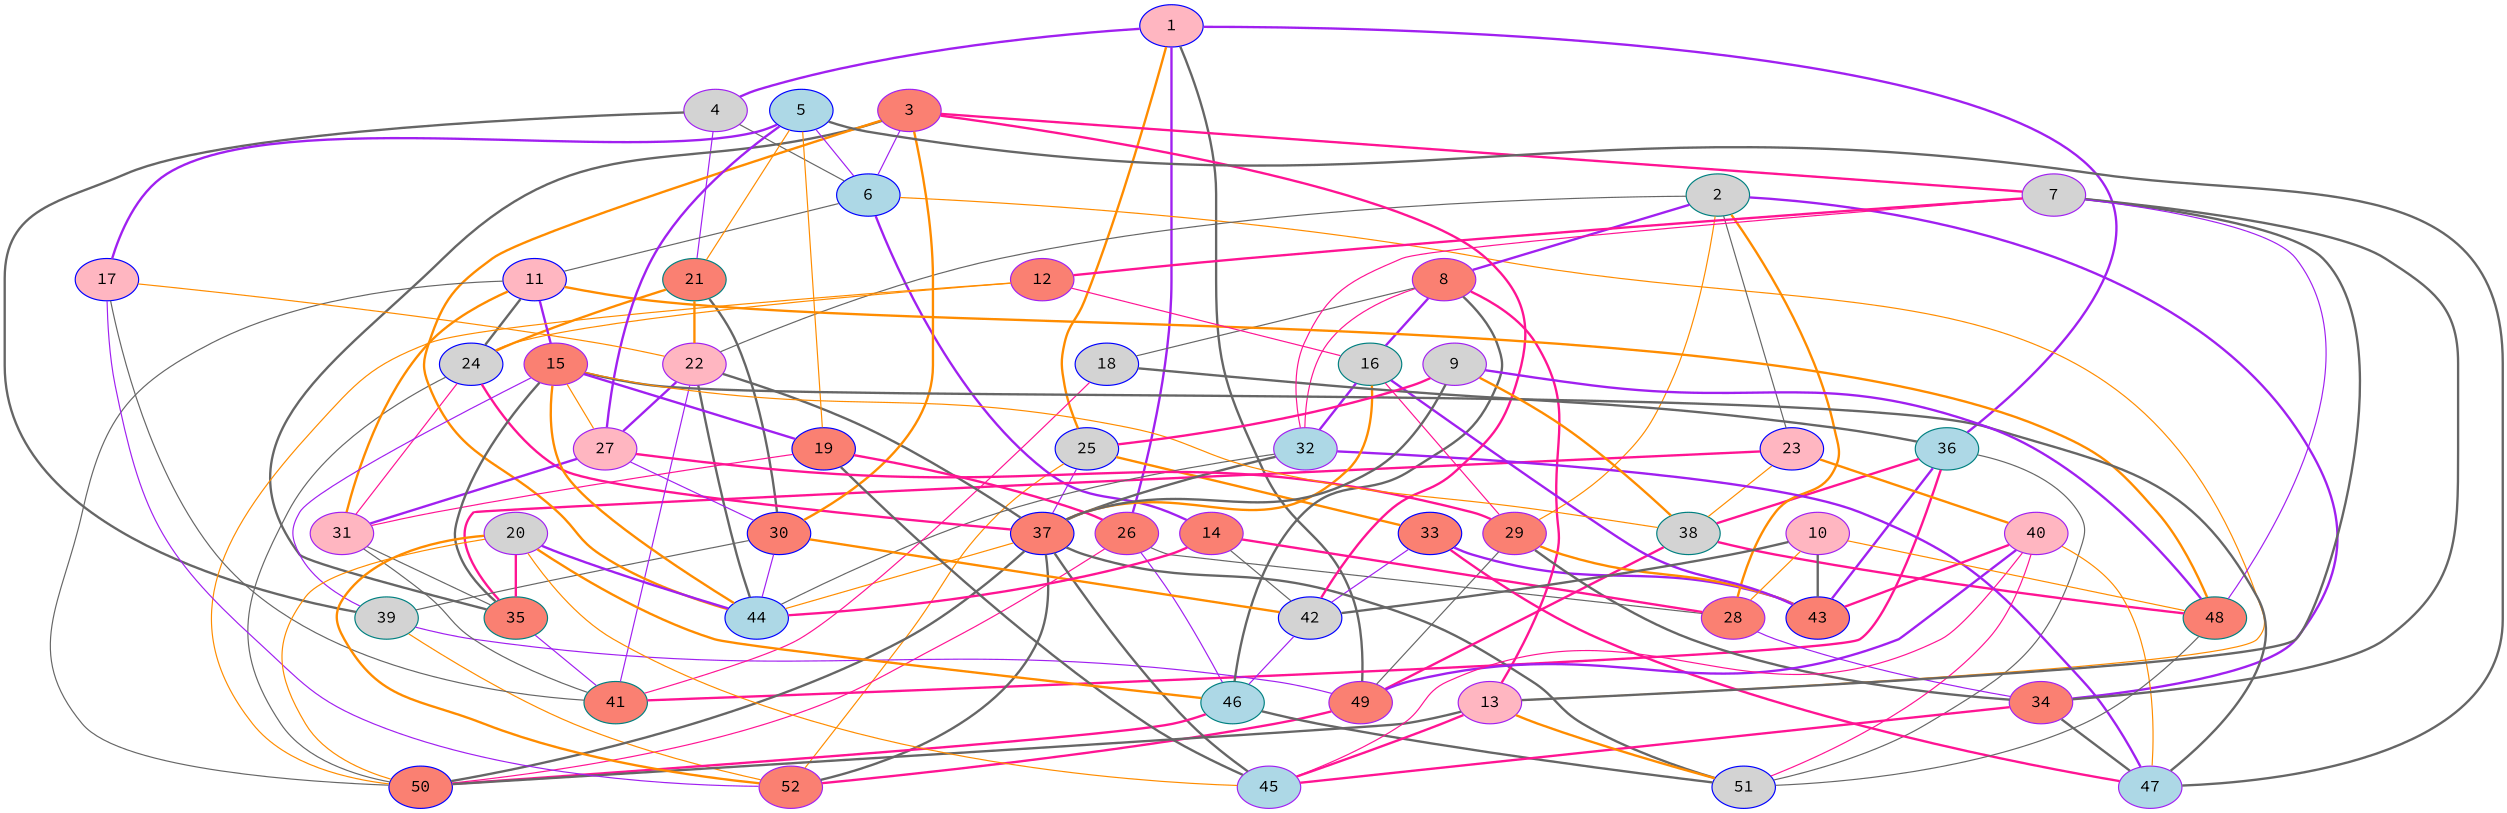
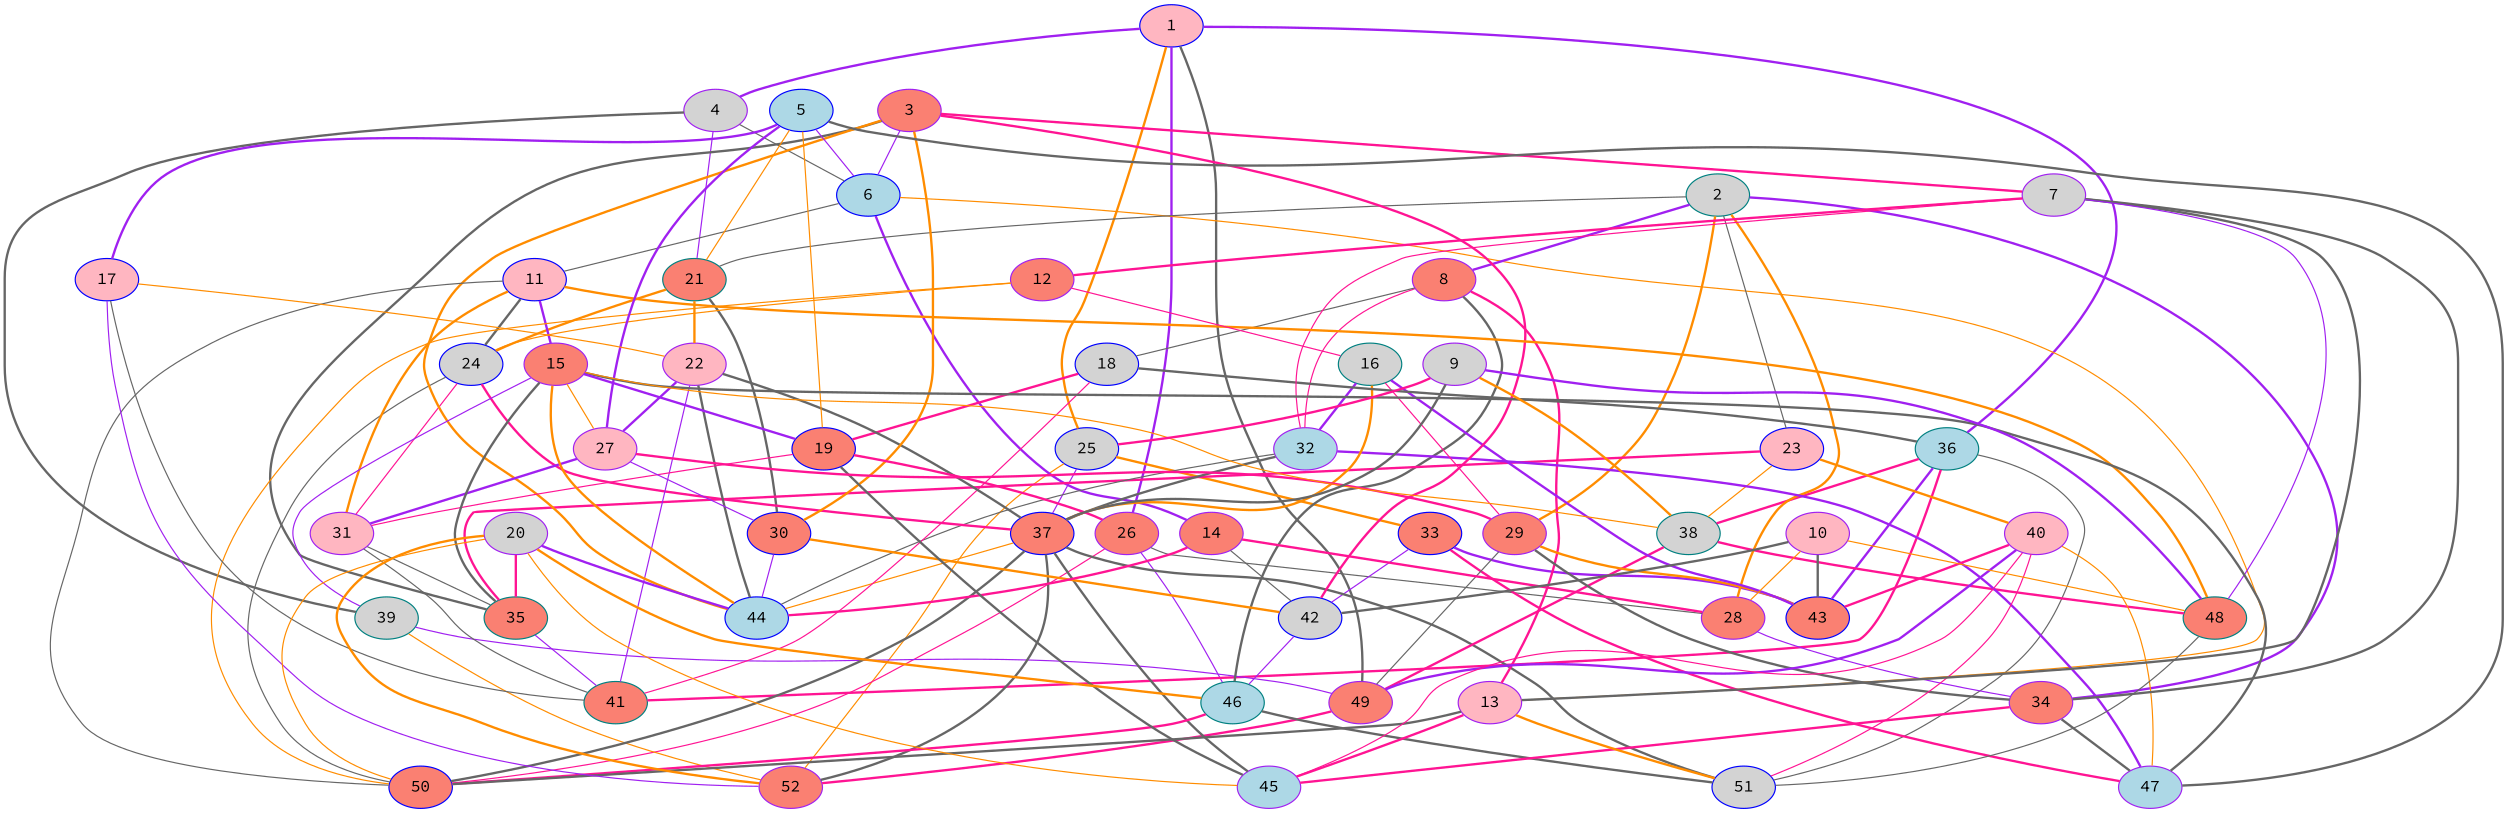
(1195, 227) -> (1225, 213)
(1407, 322) -> none
(1670, 384) -> (1670, 384)
none -> (943, 413)
(591, 572) -> none
